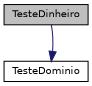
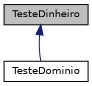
(53, 38) -> (39, 48)
